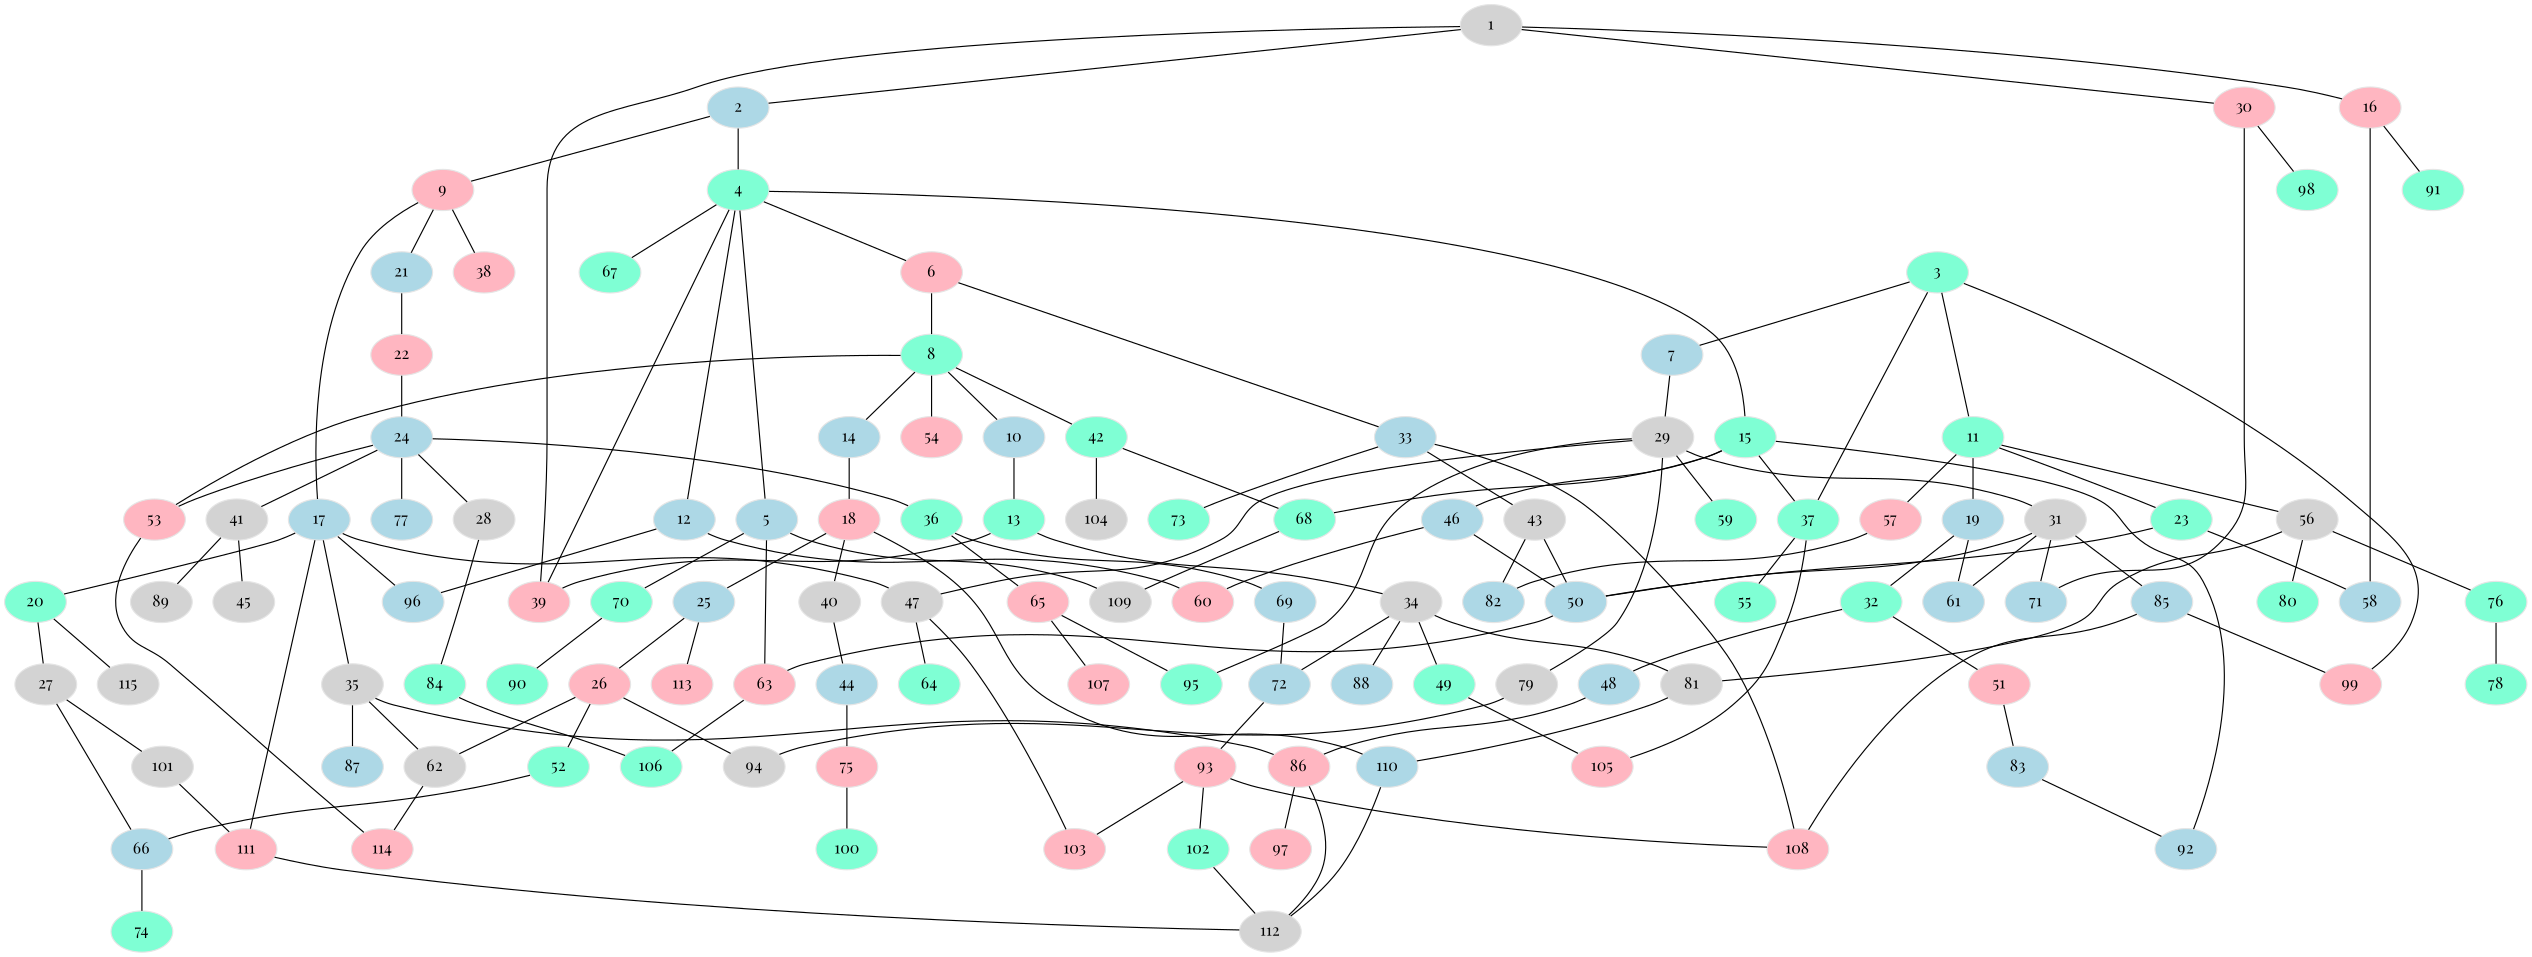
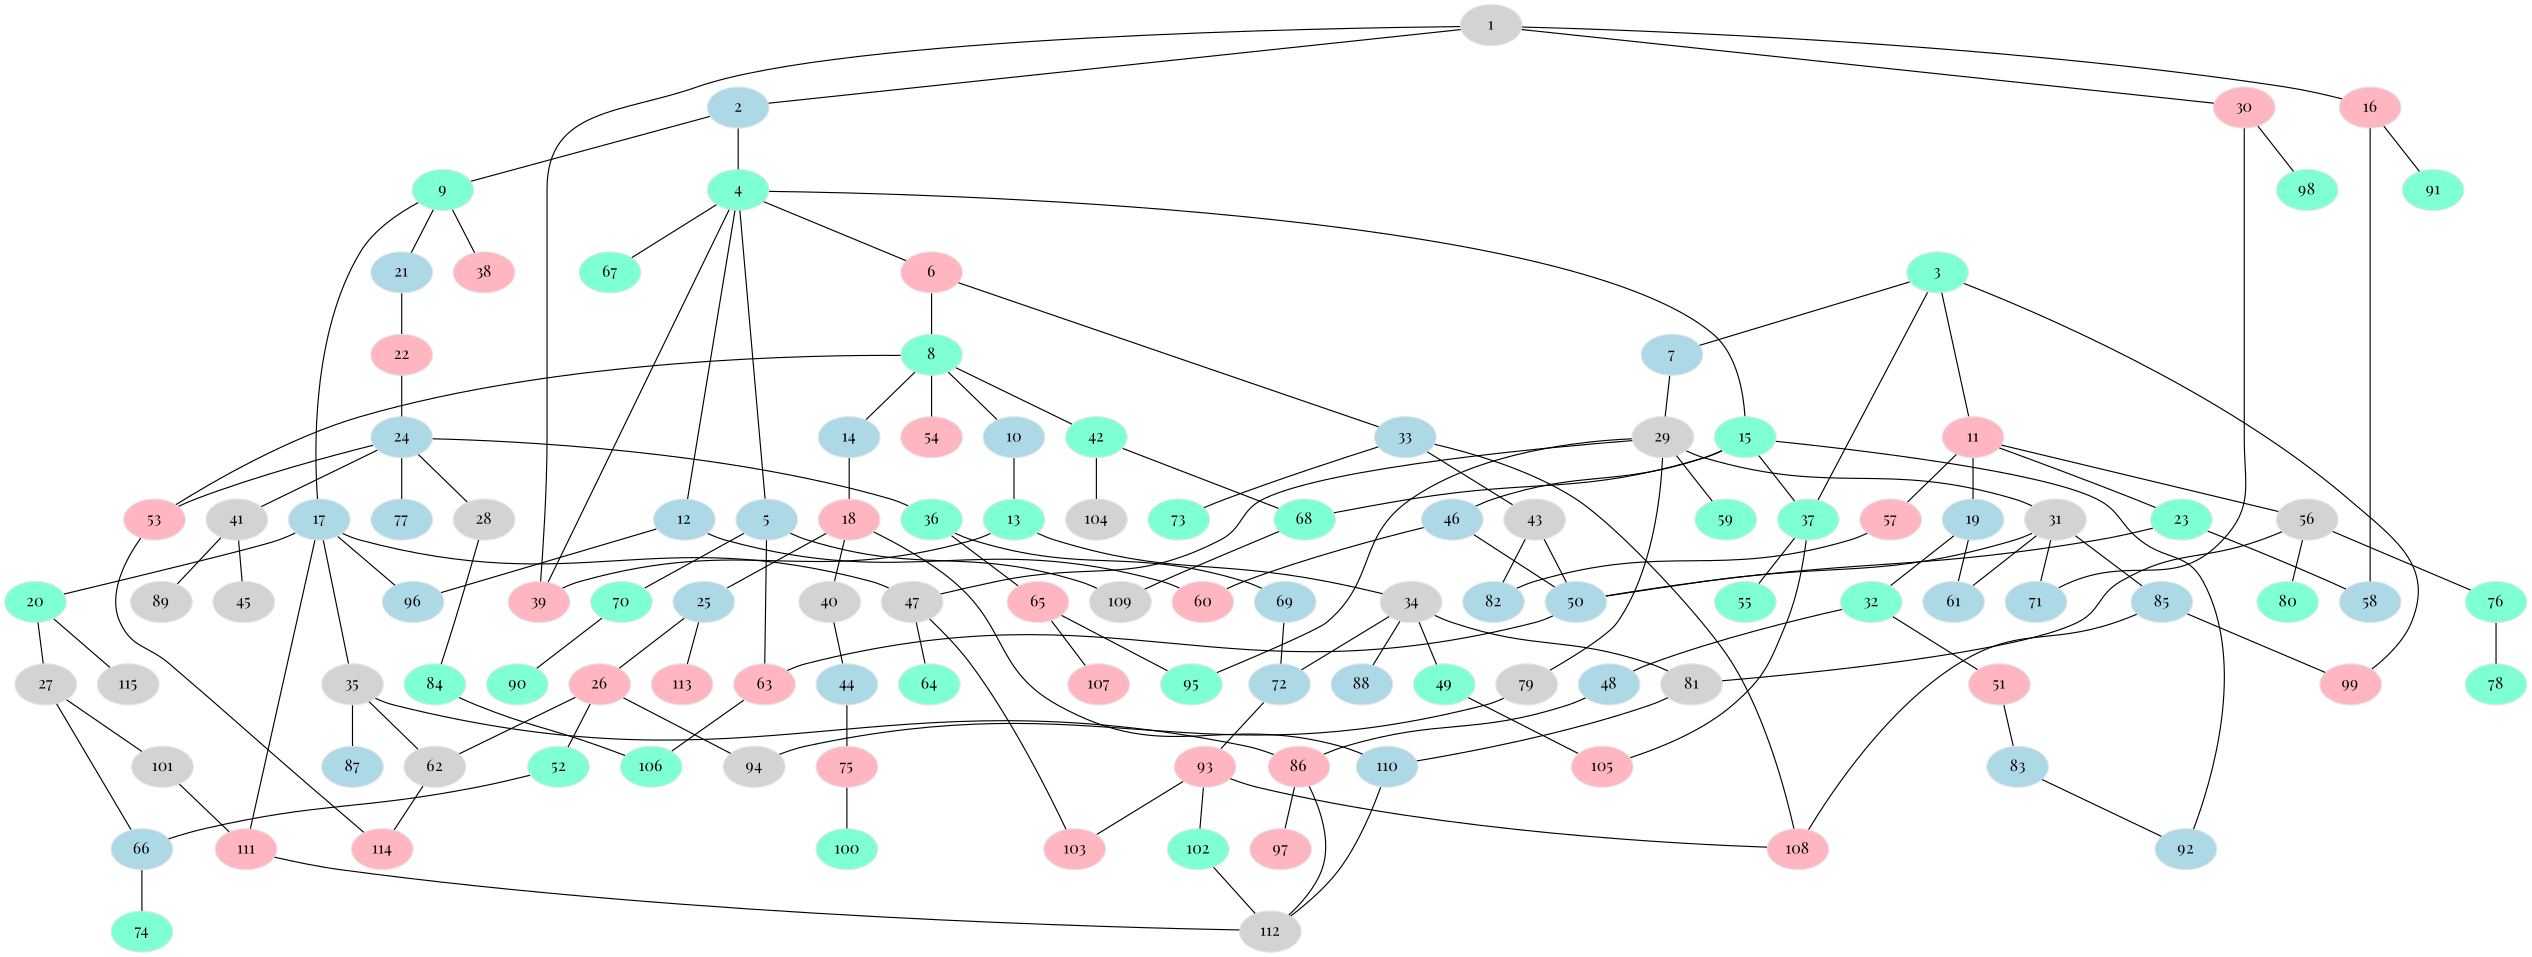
(443, 190) -> (443, 190)
(1973, 437) -> (1973, 437)
